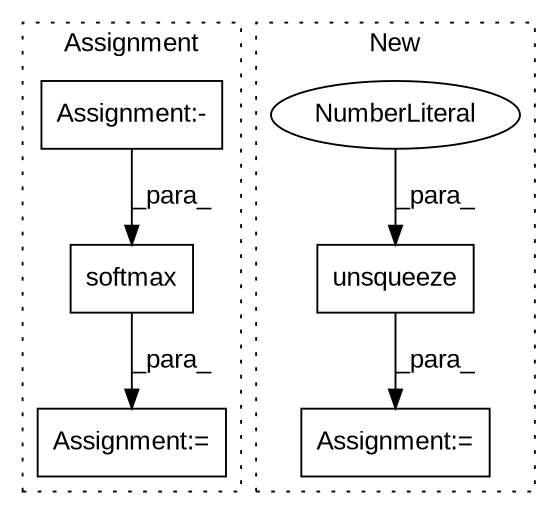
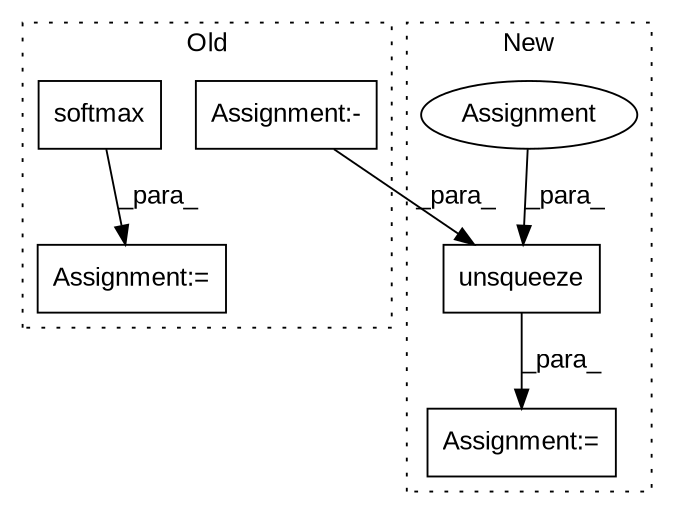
(132, 44) -> (207, 44)
(396, 115) -> (529, 115)
(132, 187) -> (377, 179)
